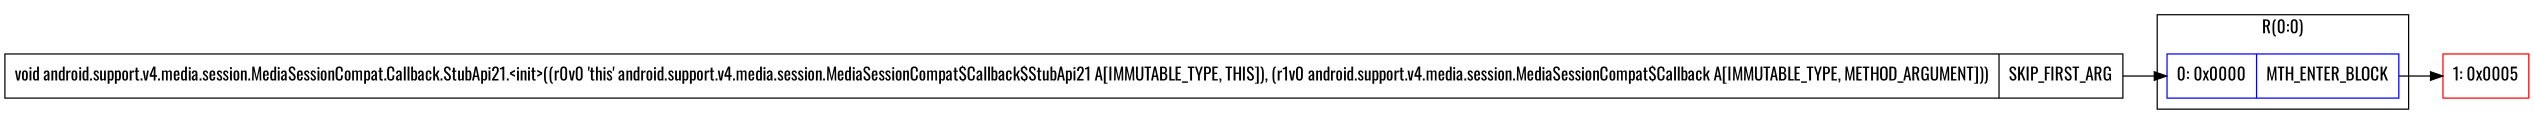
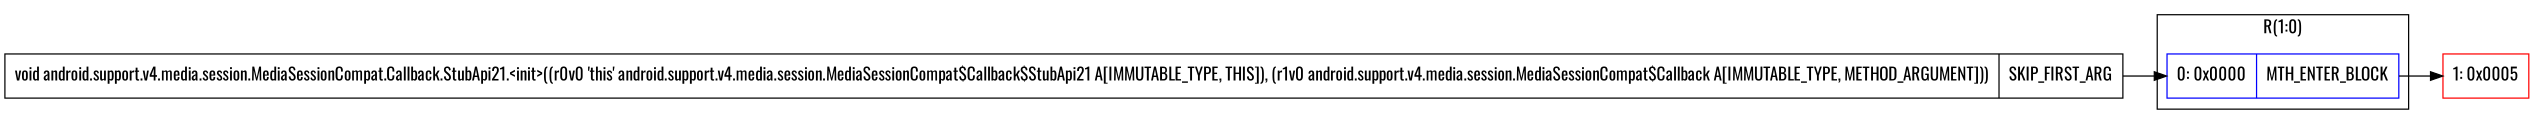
(2283, 29) -> (2283, 29)
